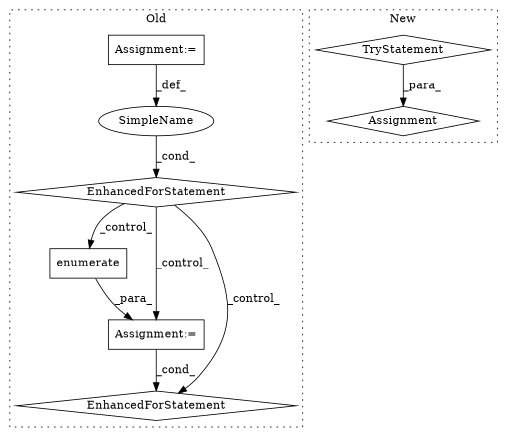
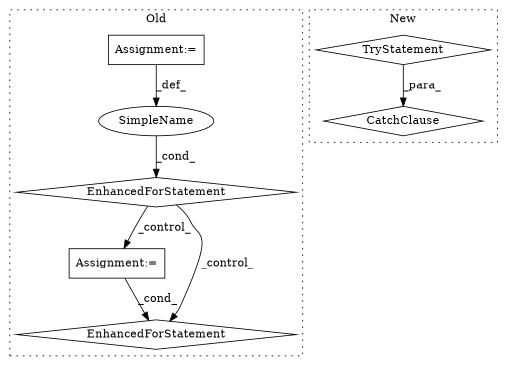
(403, 121) -> (403, 121)
(88, 263) -> none
